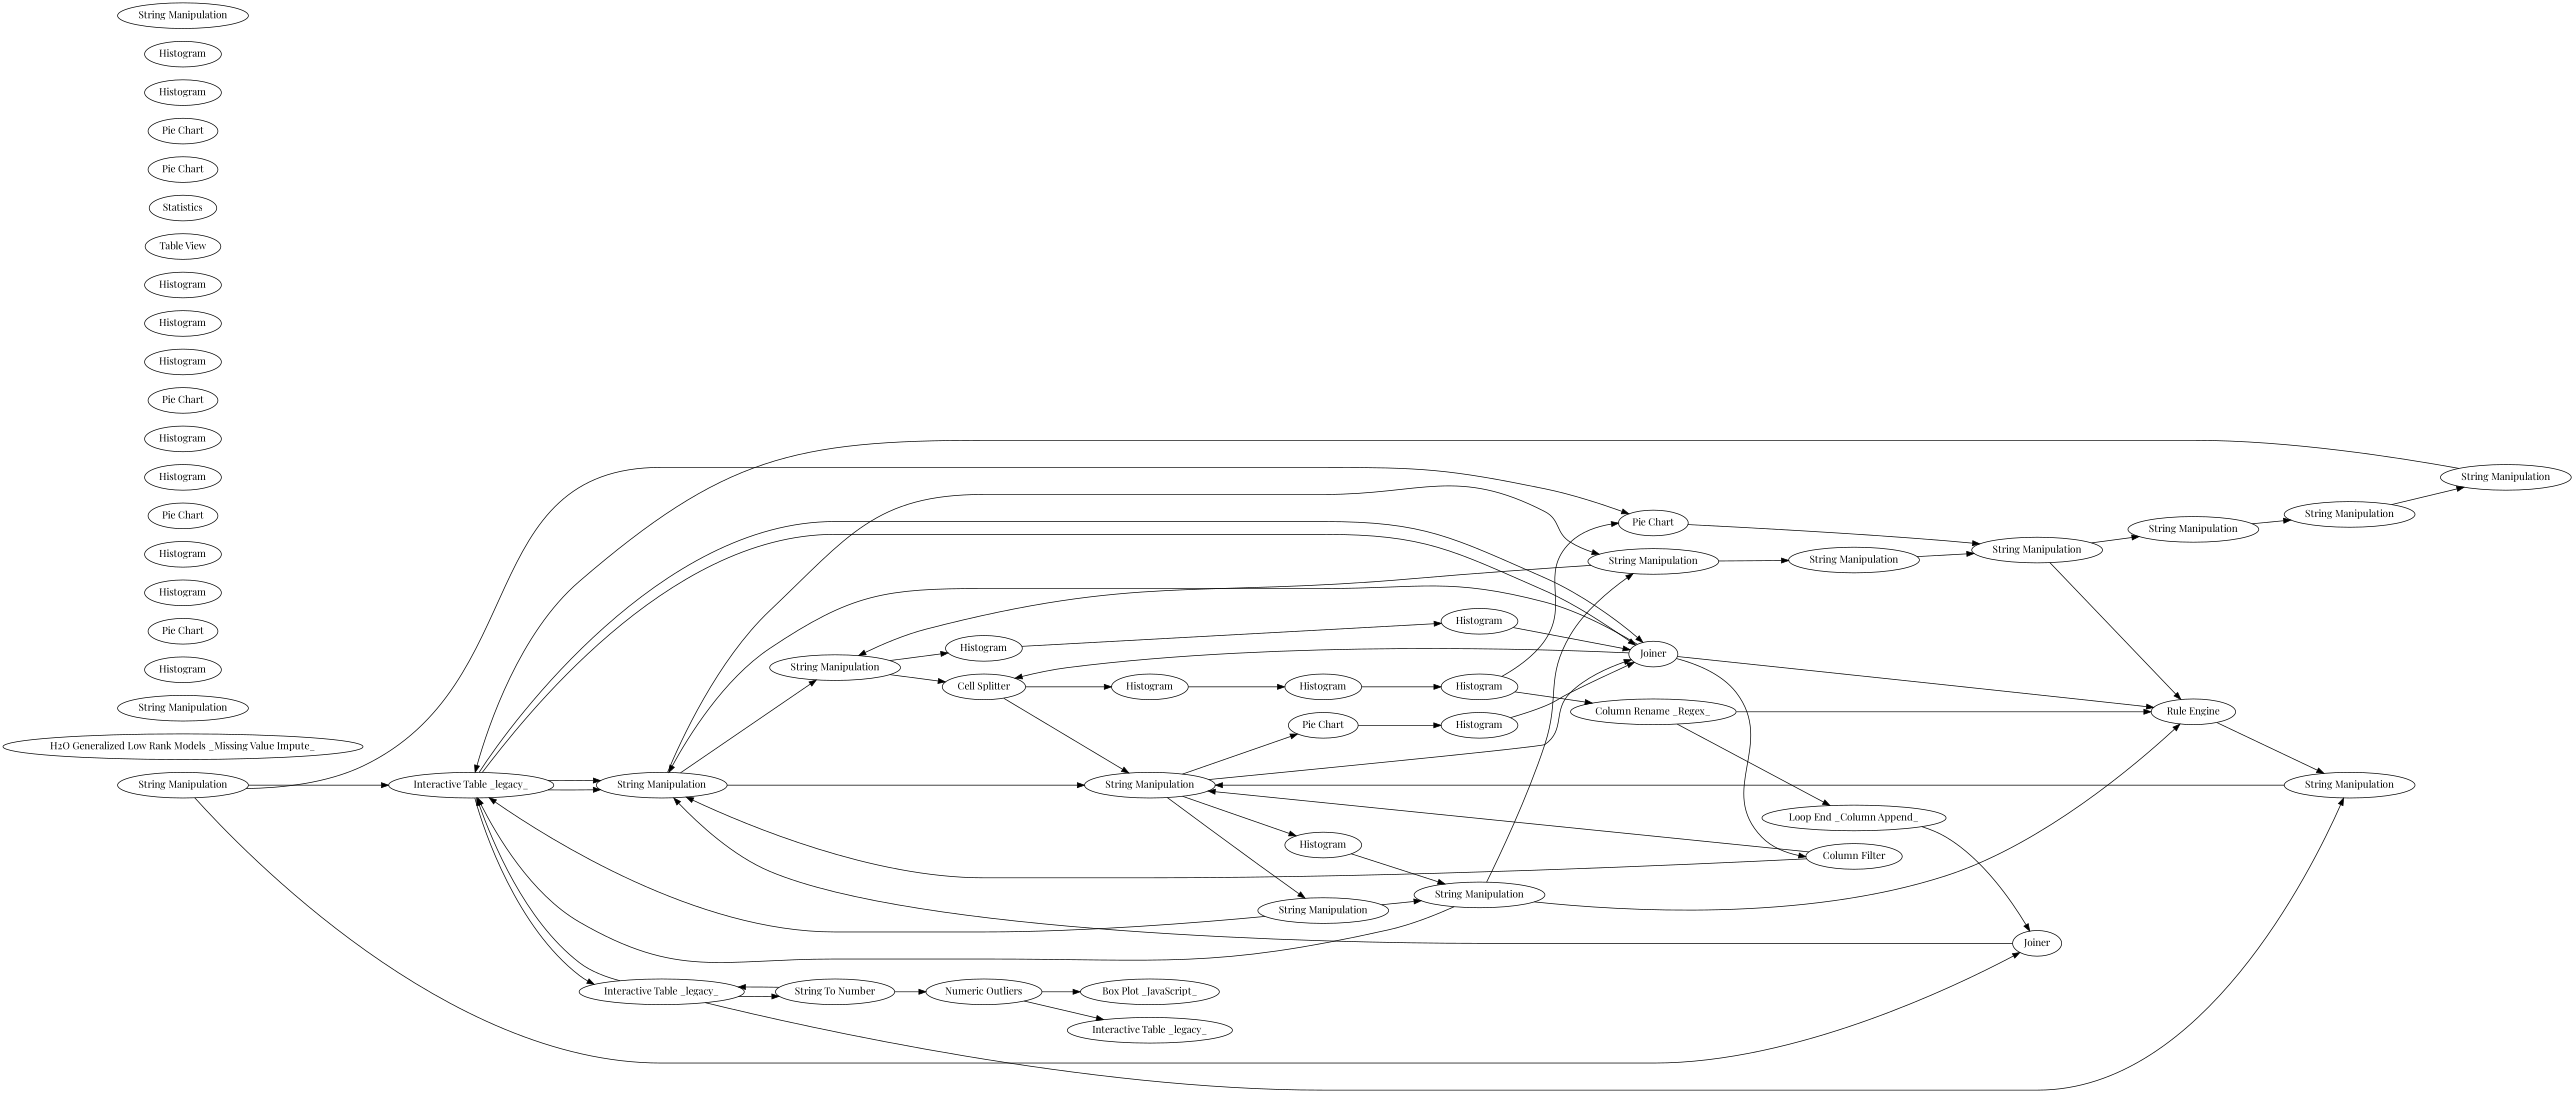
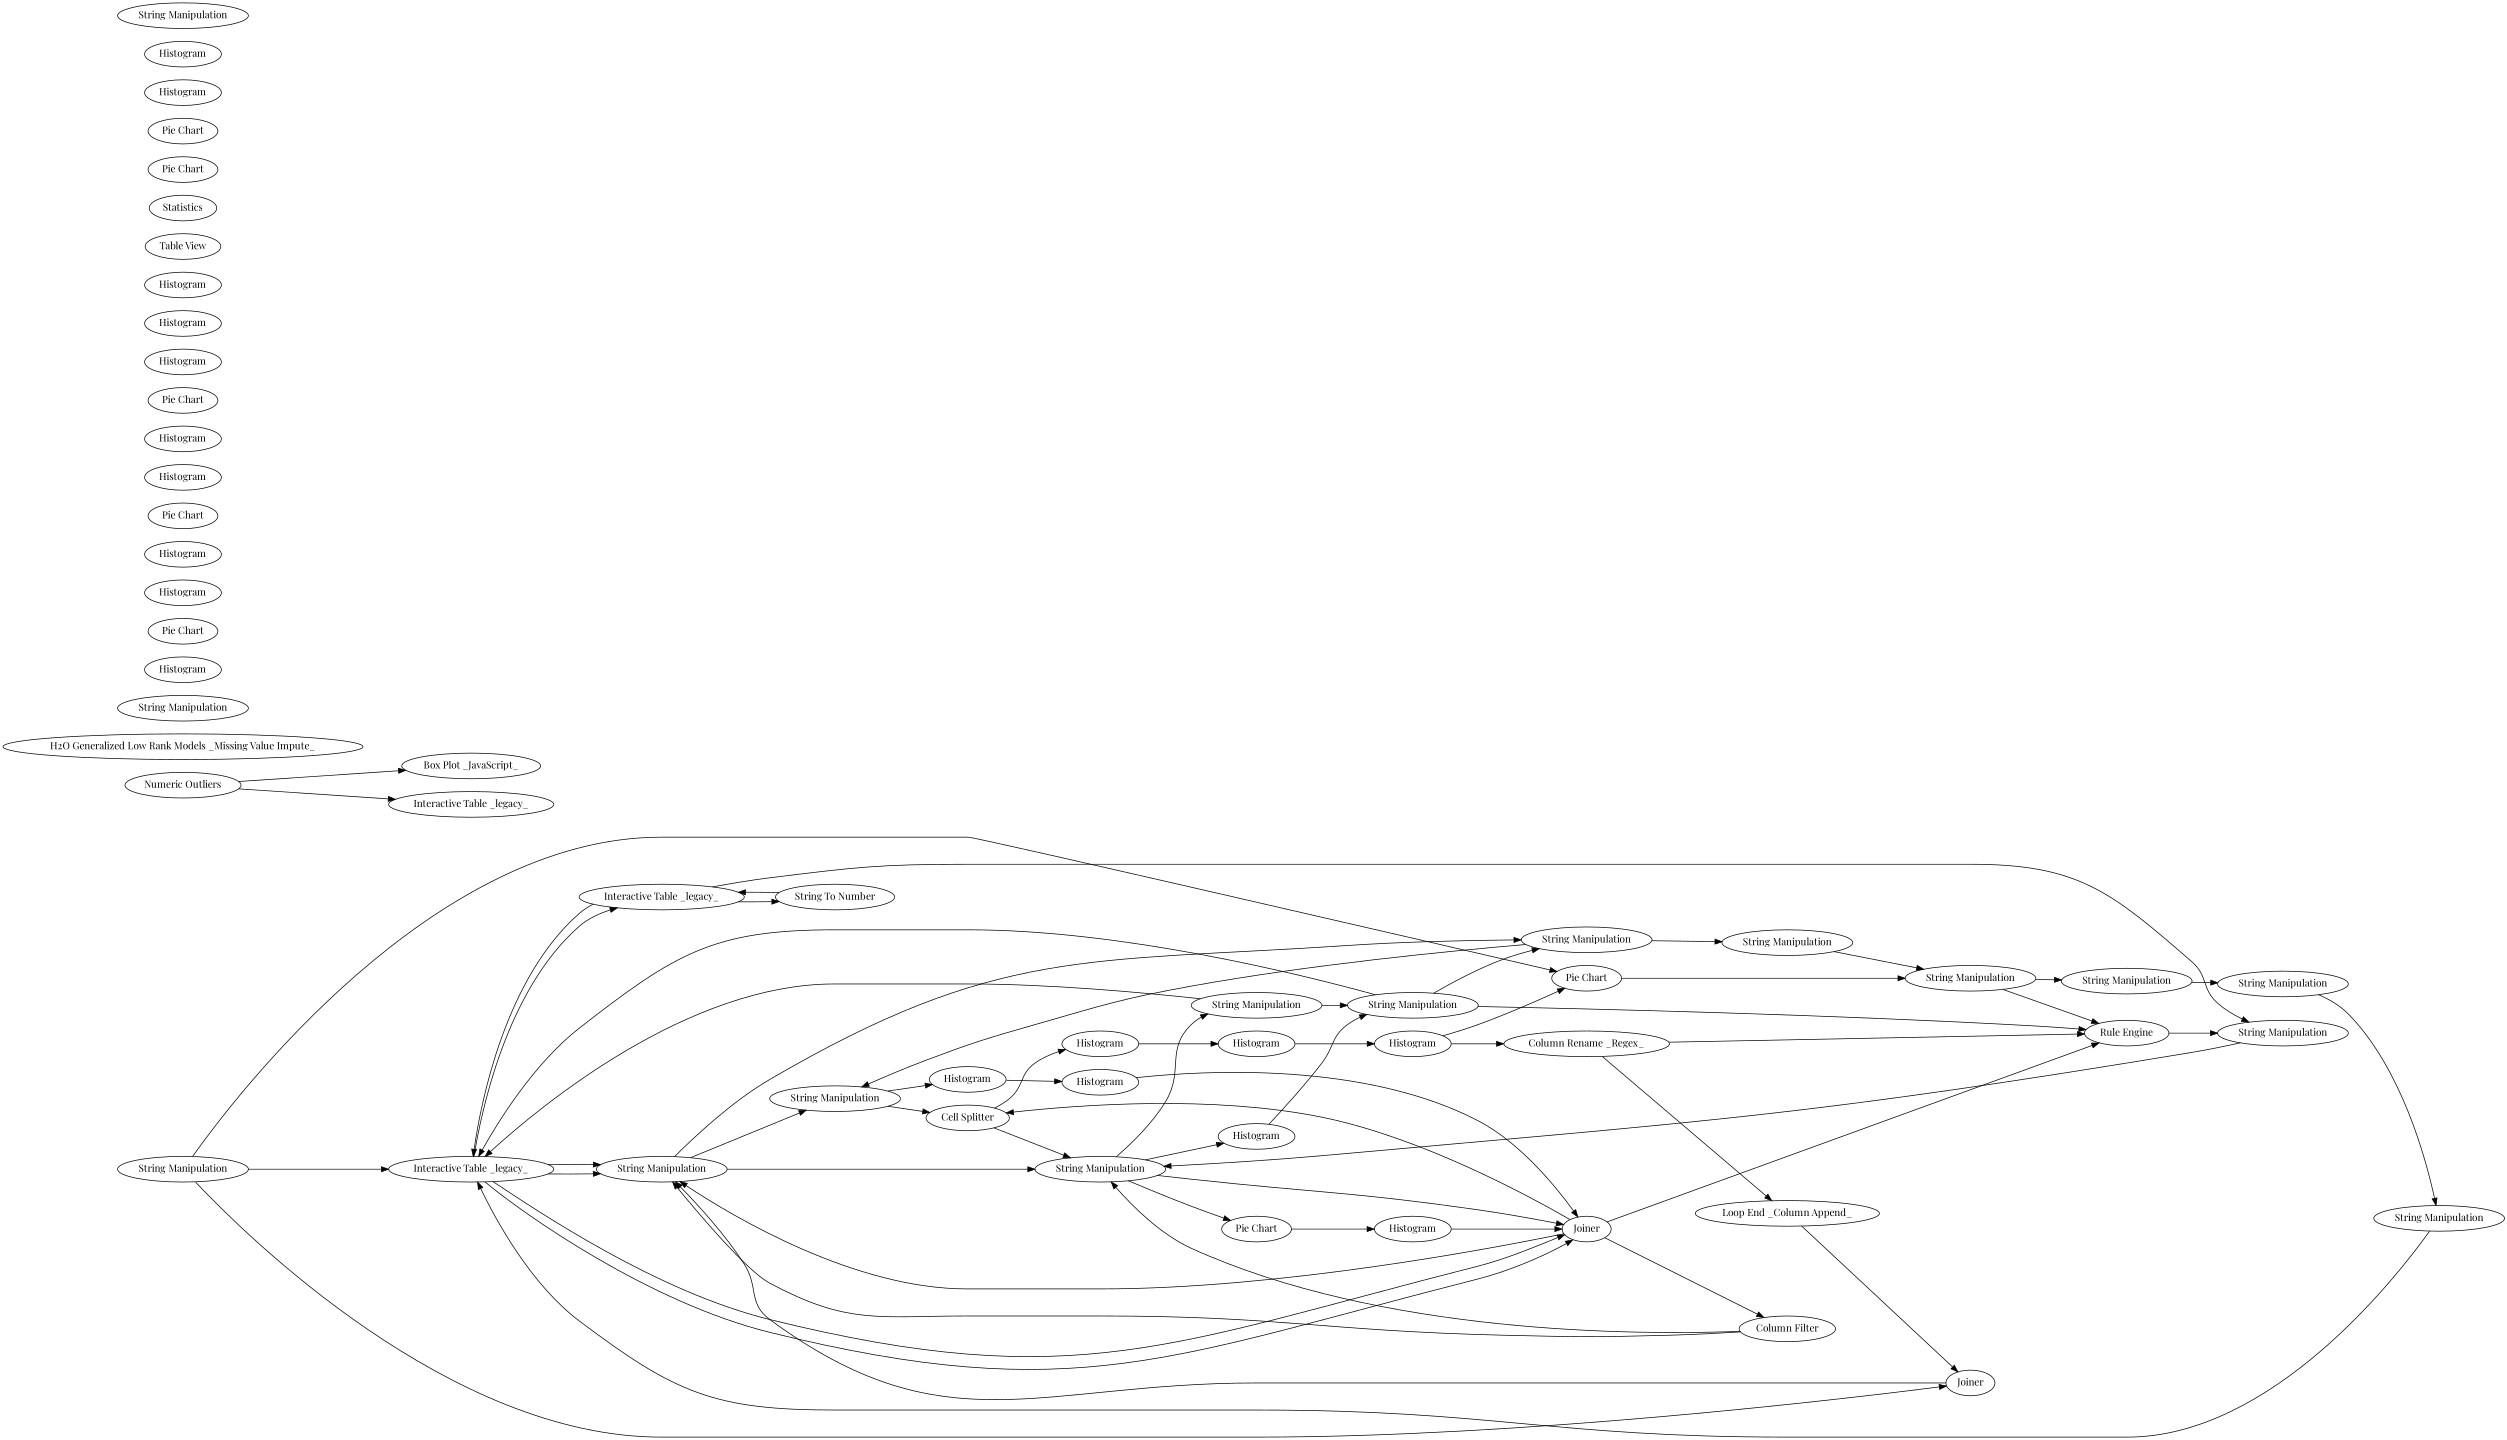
(907, 992) -> none
